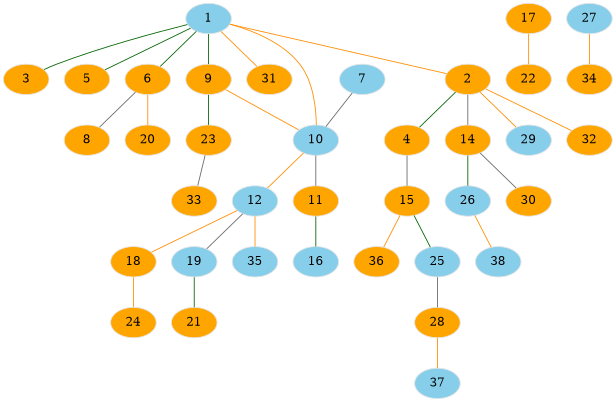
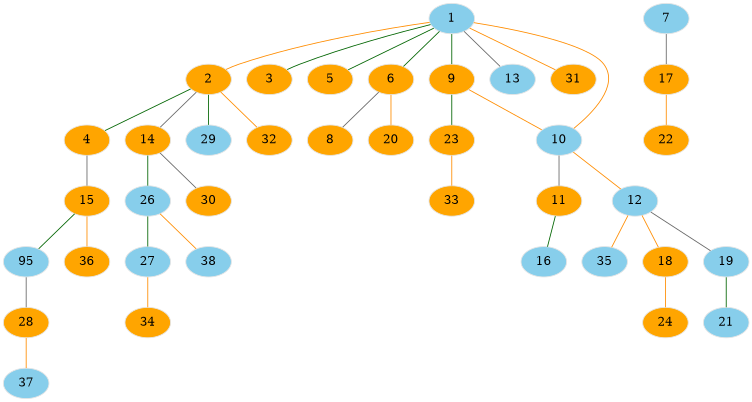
none -> (513, 79)
(339, 110) -> (666, 49)
(498, 110) -> (209, 110)
(201, 170) -> (452, 171)
none -> (148, 231)
(437, 262) -> (26, 262)
(194, 323) -> (726, 323)
